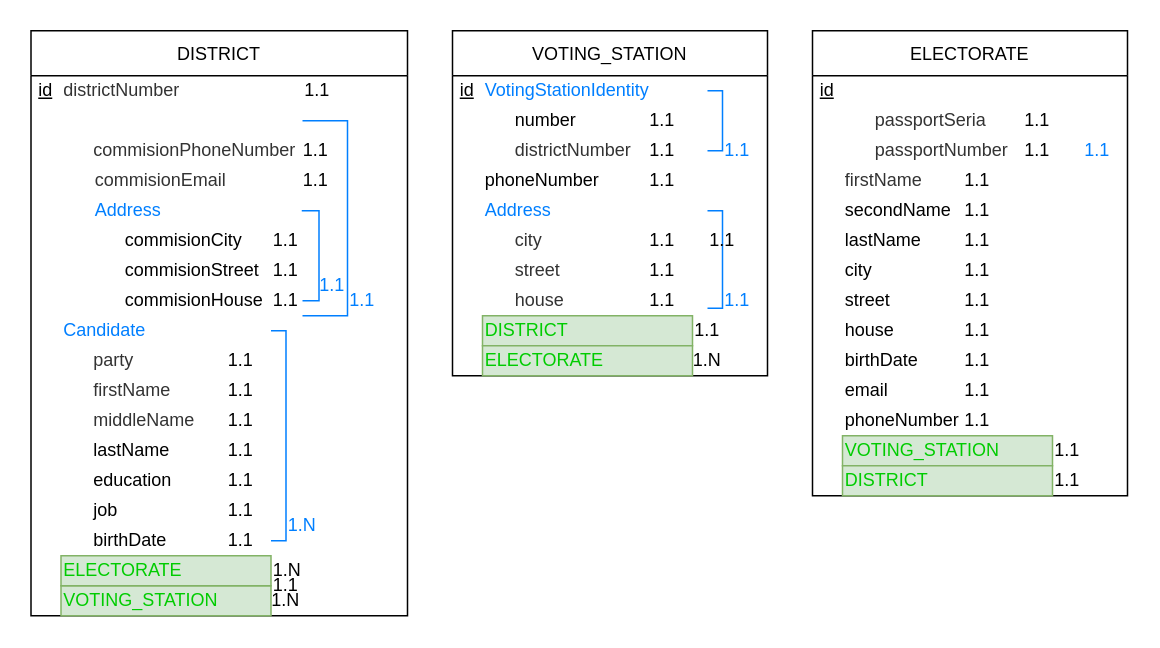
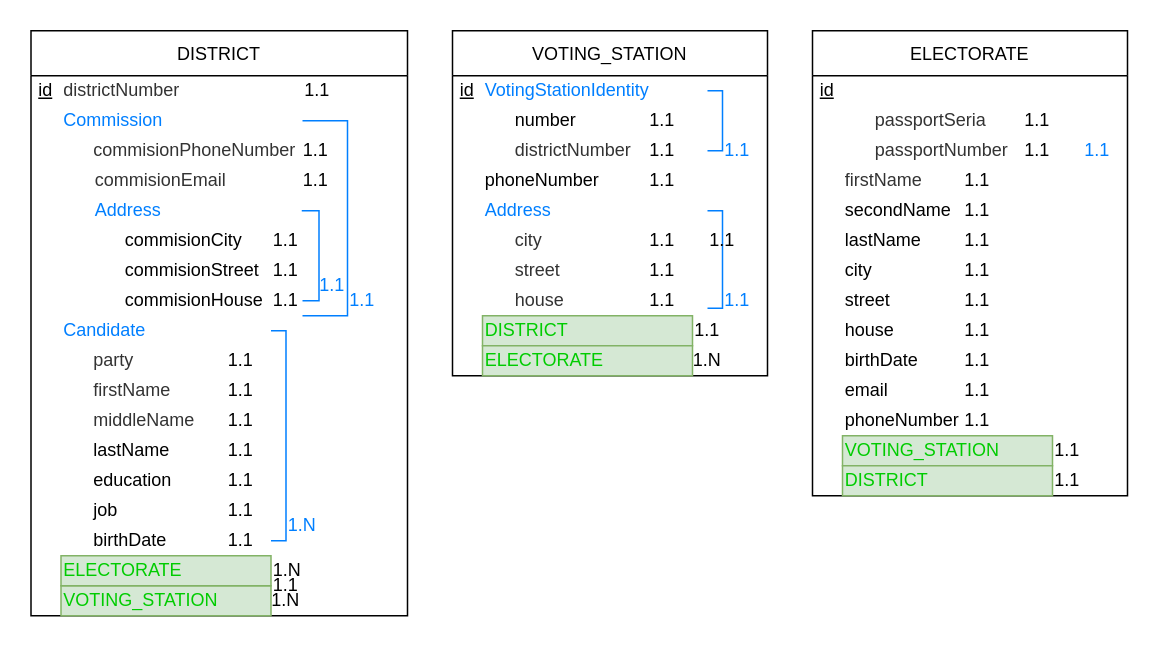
none -> (166, 121)
